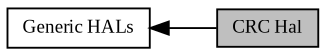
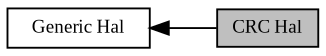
(79, 28) -> (79, 28)
